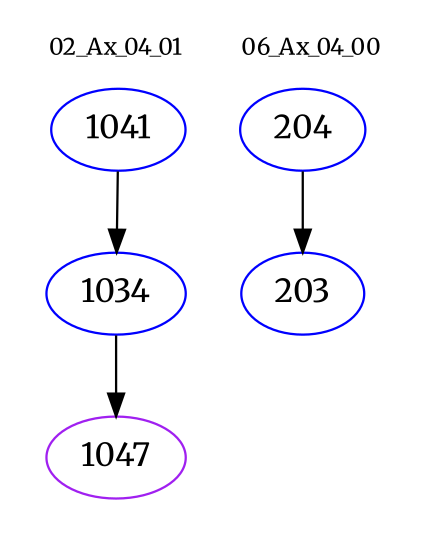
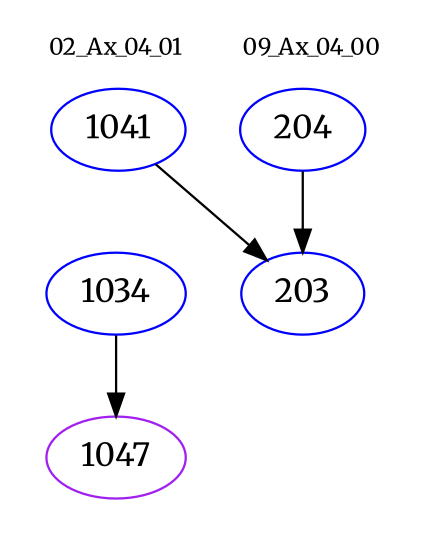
(312, 49) -> (312, 49)
(117, 201) -> (191, 195)
